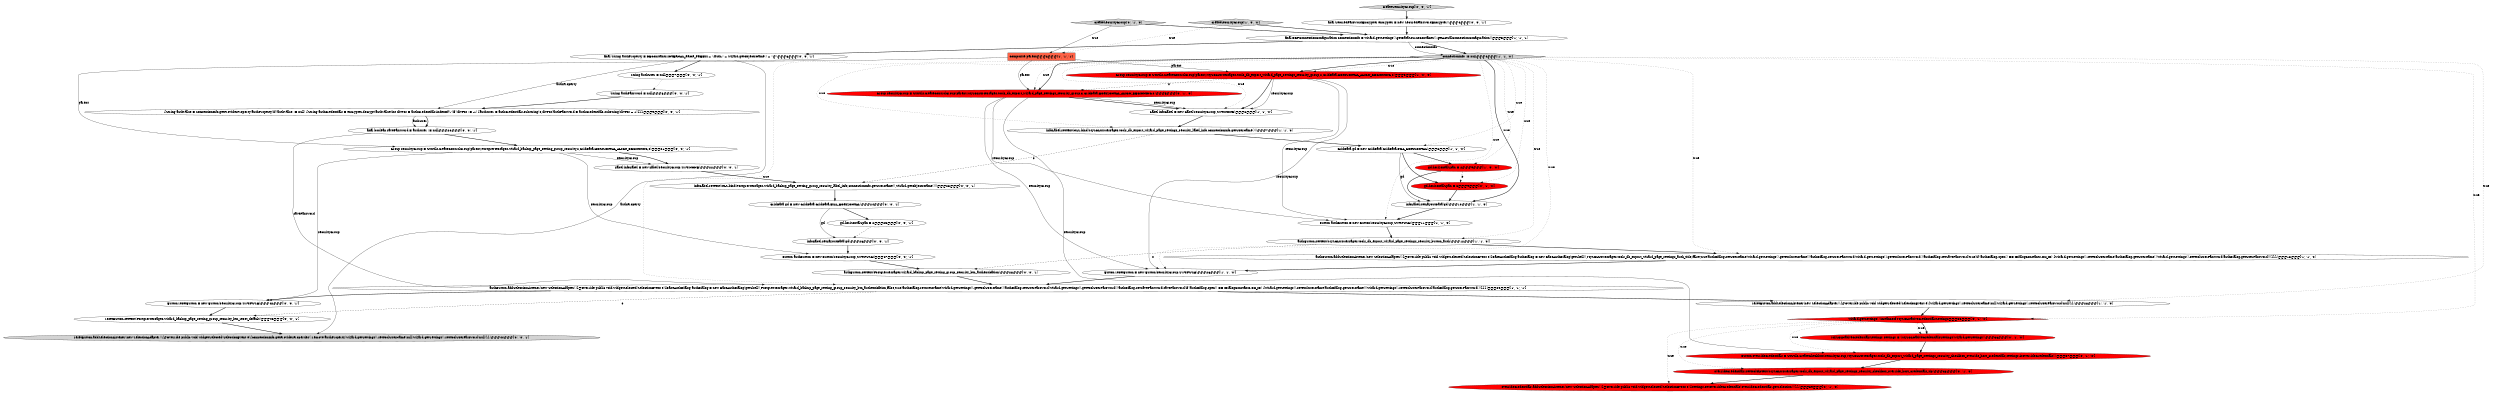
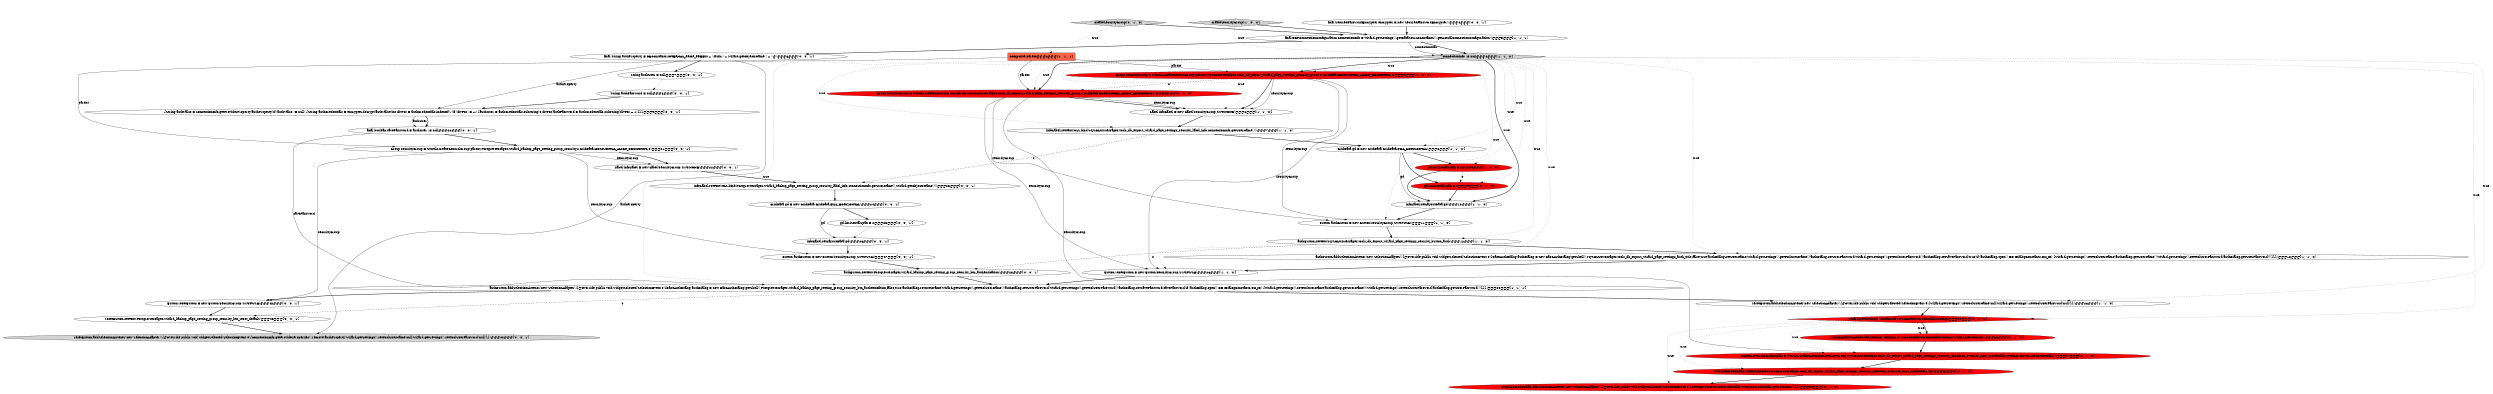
(1407, 7) -> none
(1082, 39) -> (1082, 39)
(1143, 39) -> (1326, 51)
